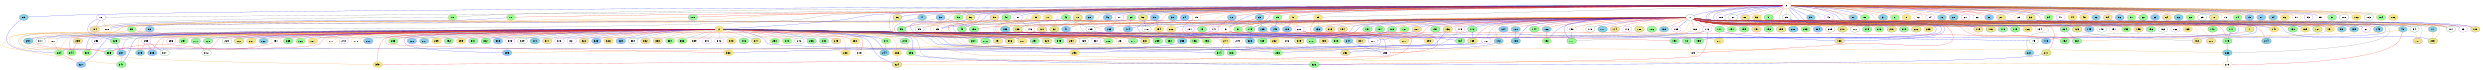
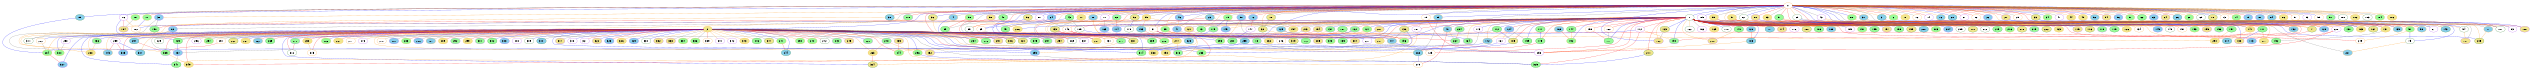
(1594, 22) -> (1621, 46)
(165, 53) -> (140, 53)
